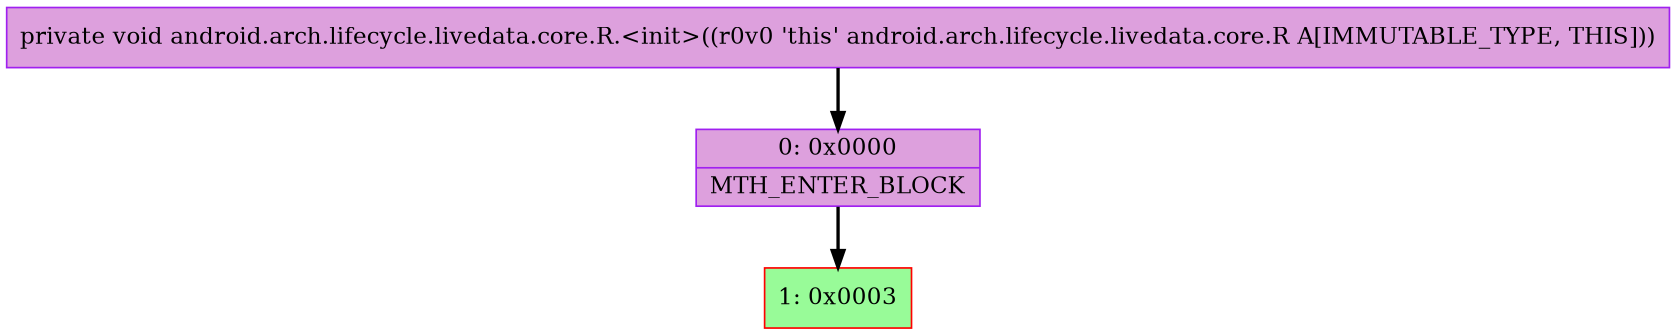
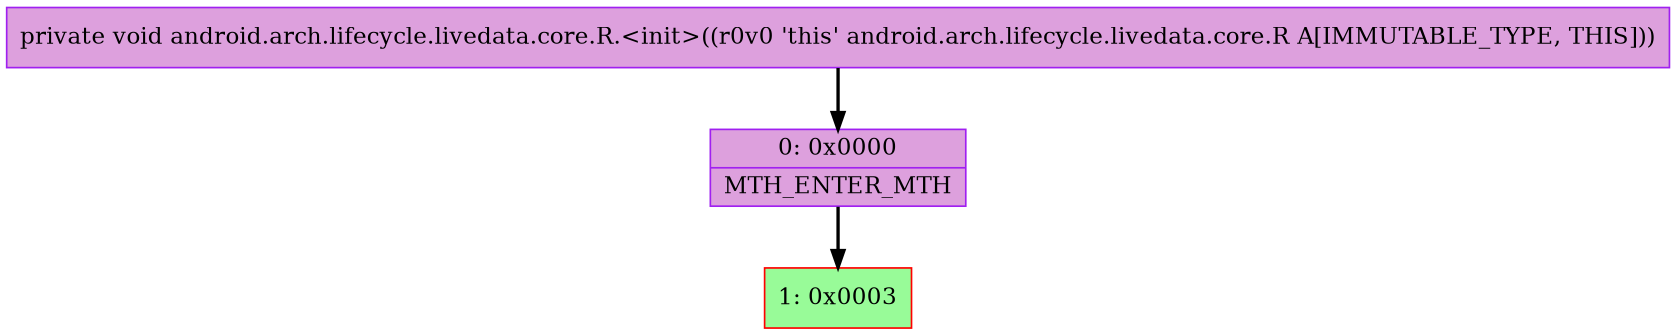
(838, 186) -> (838, 186)
